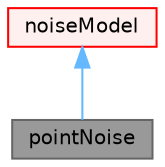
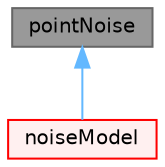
(82, 94) -> (82, 94)
